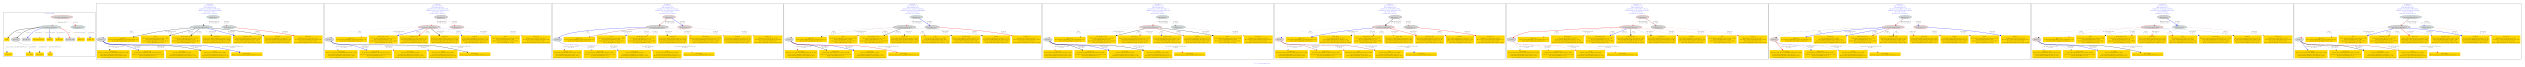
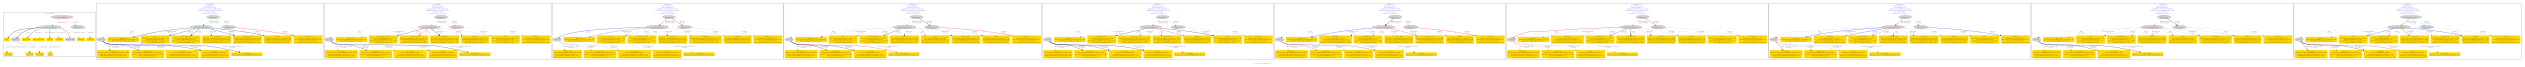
(26, 39) -> (26, 39)
